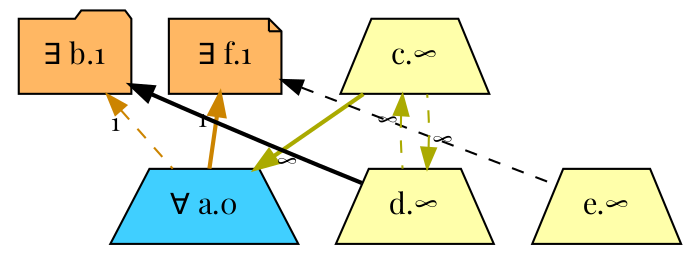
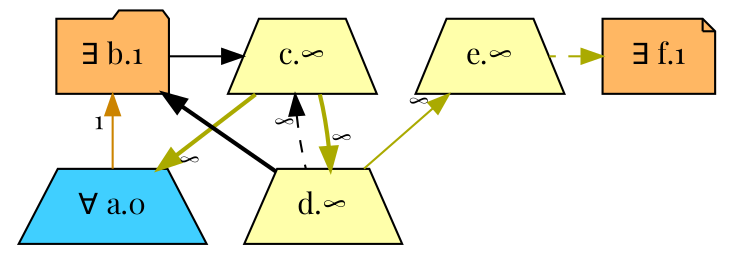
none -> (195, 56)
(429, 121) -> (325, 121)
(416, 131) -> (565, 56)
none -> (398, 138)
(147, 139) -> (113, 142)
(213, 142) -> none
(401, 142) -> (300, 142)
